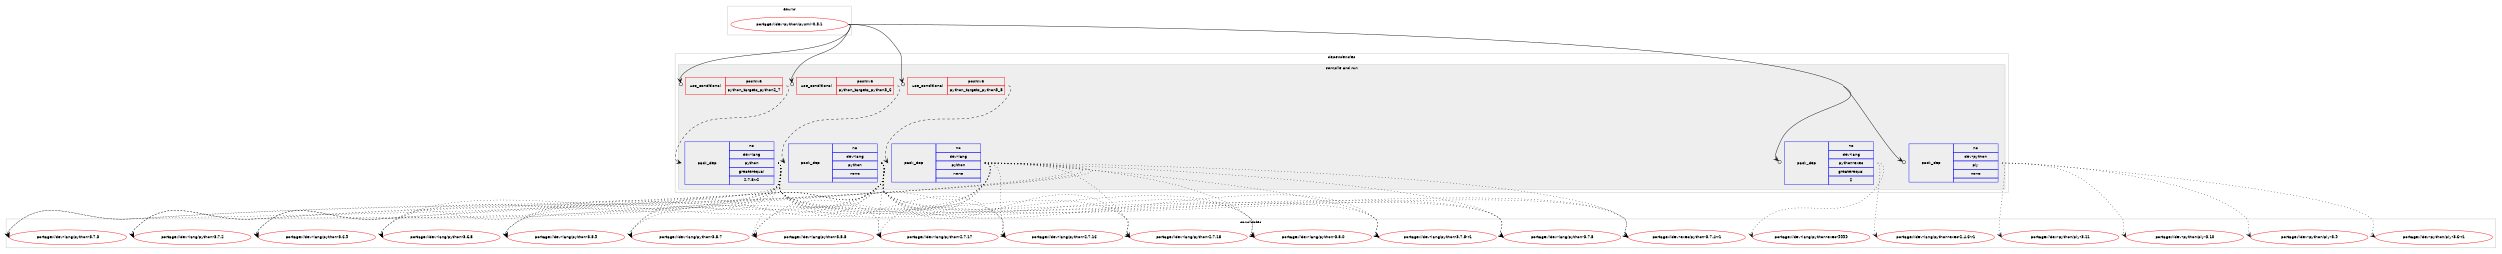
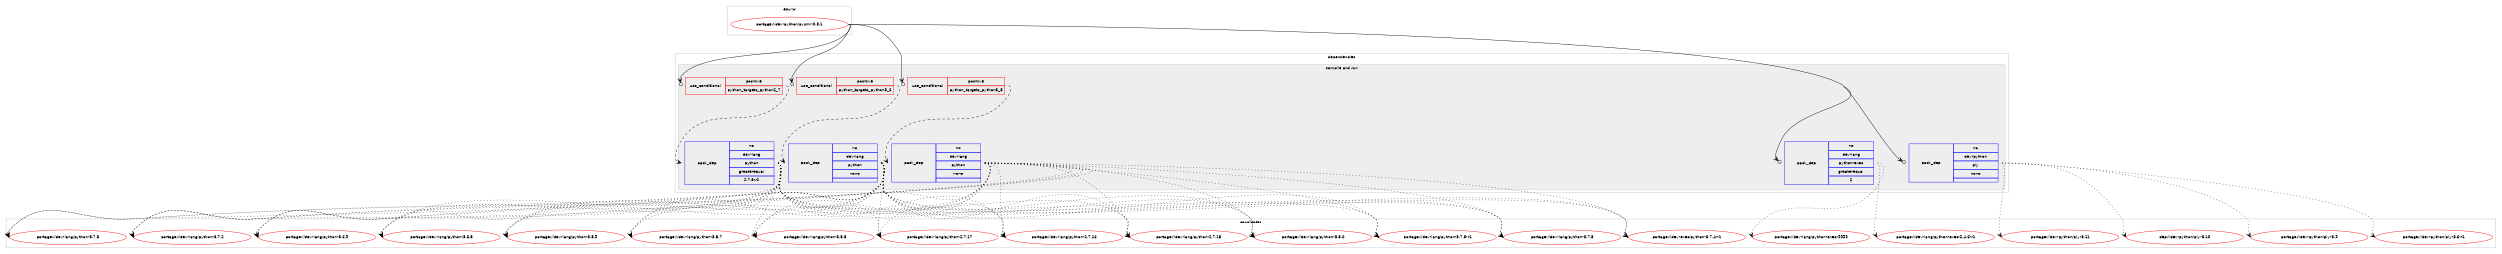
(2185, 237) -> (2185, 237)
